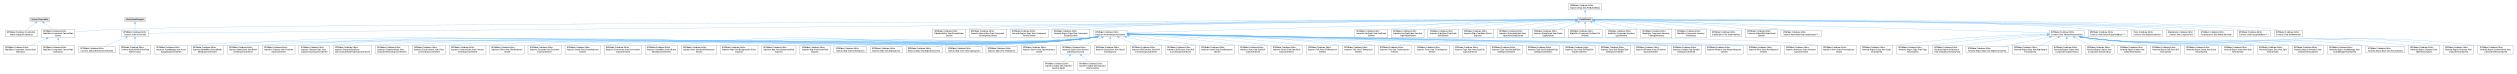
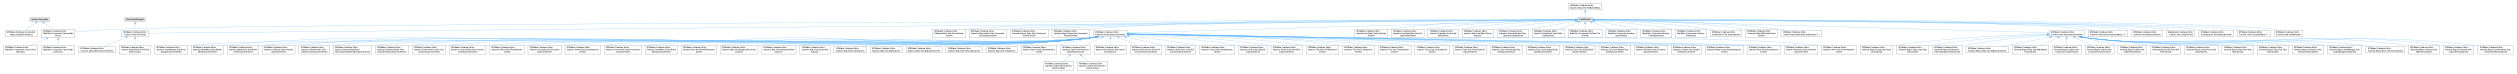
(2147, 33) -> (2147, 33)
